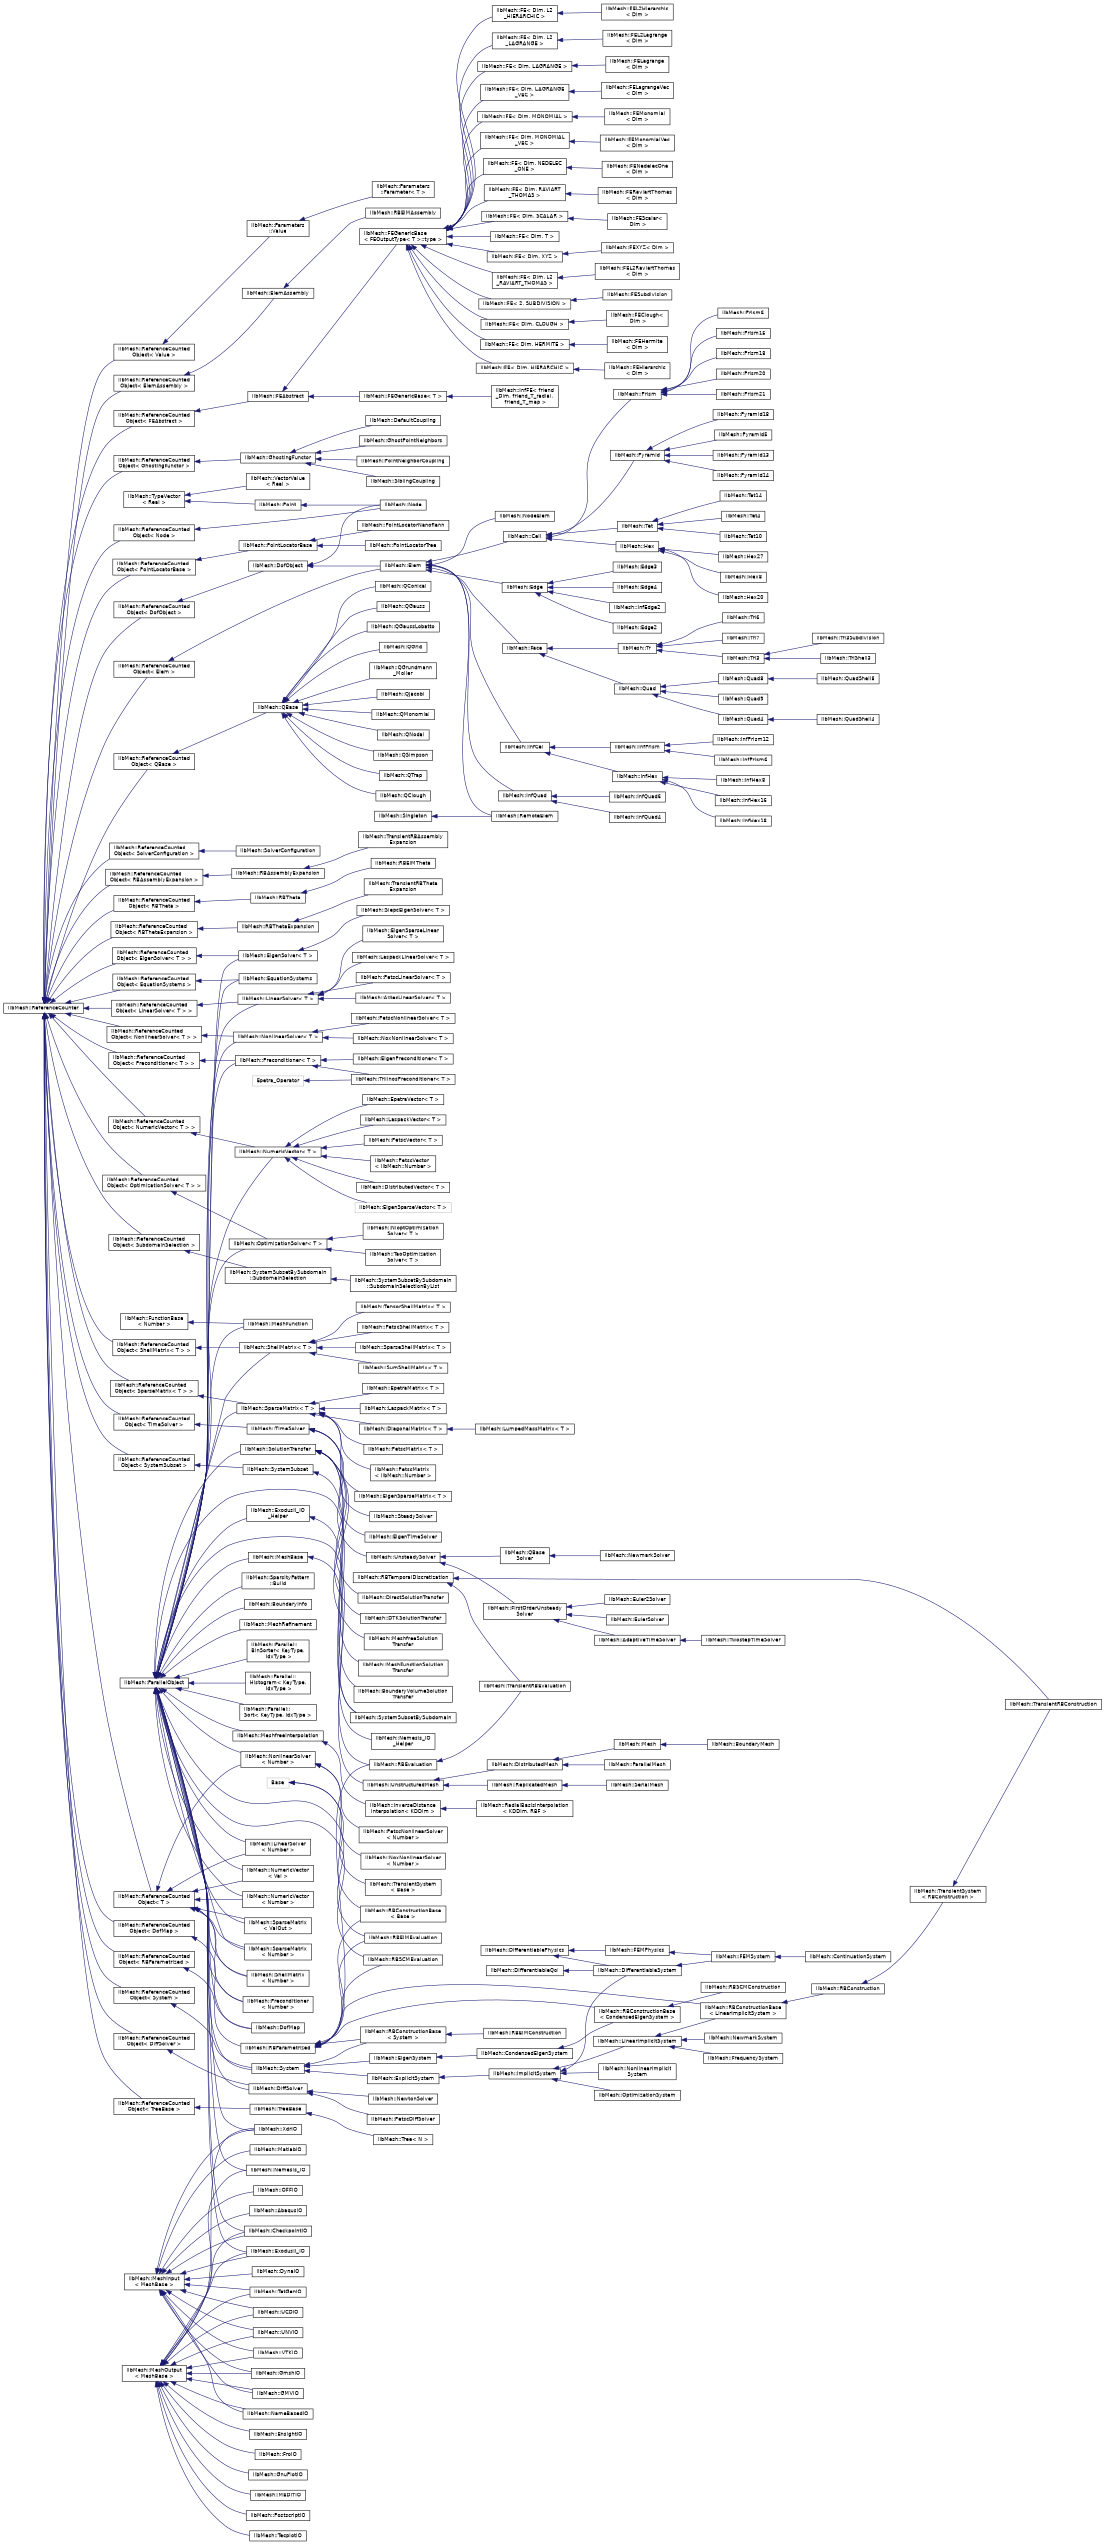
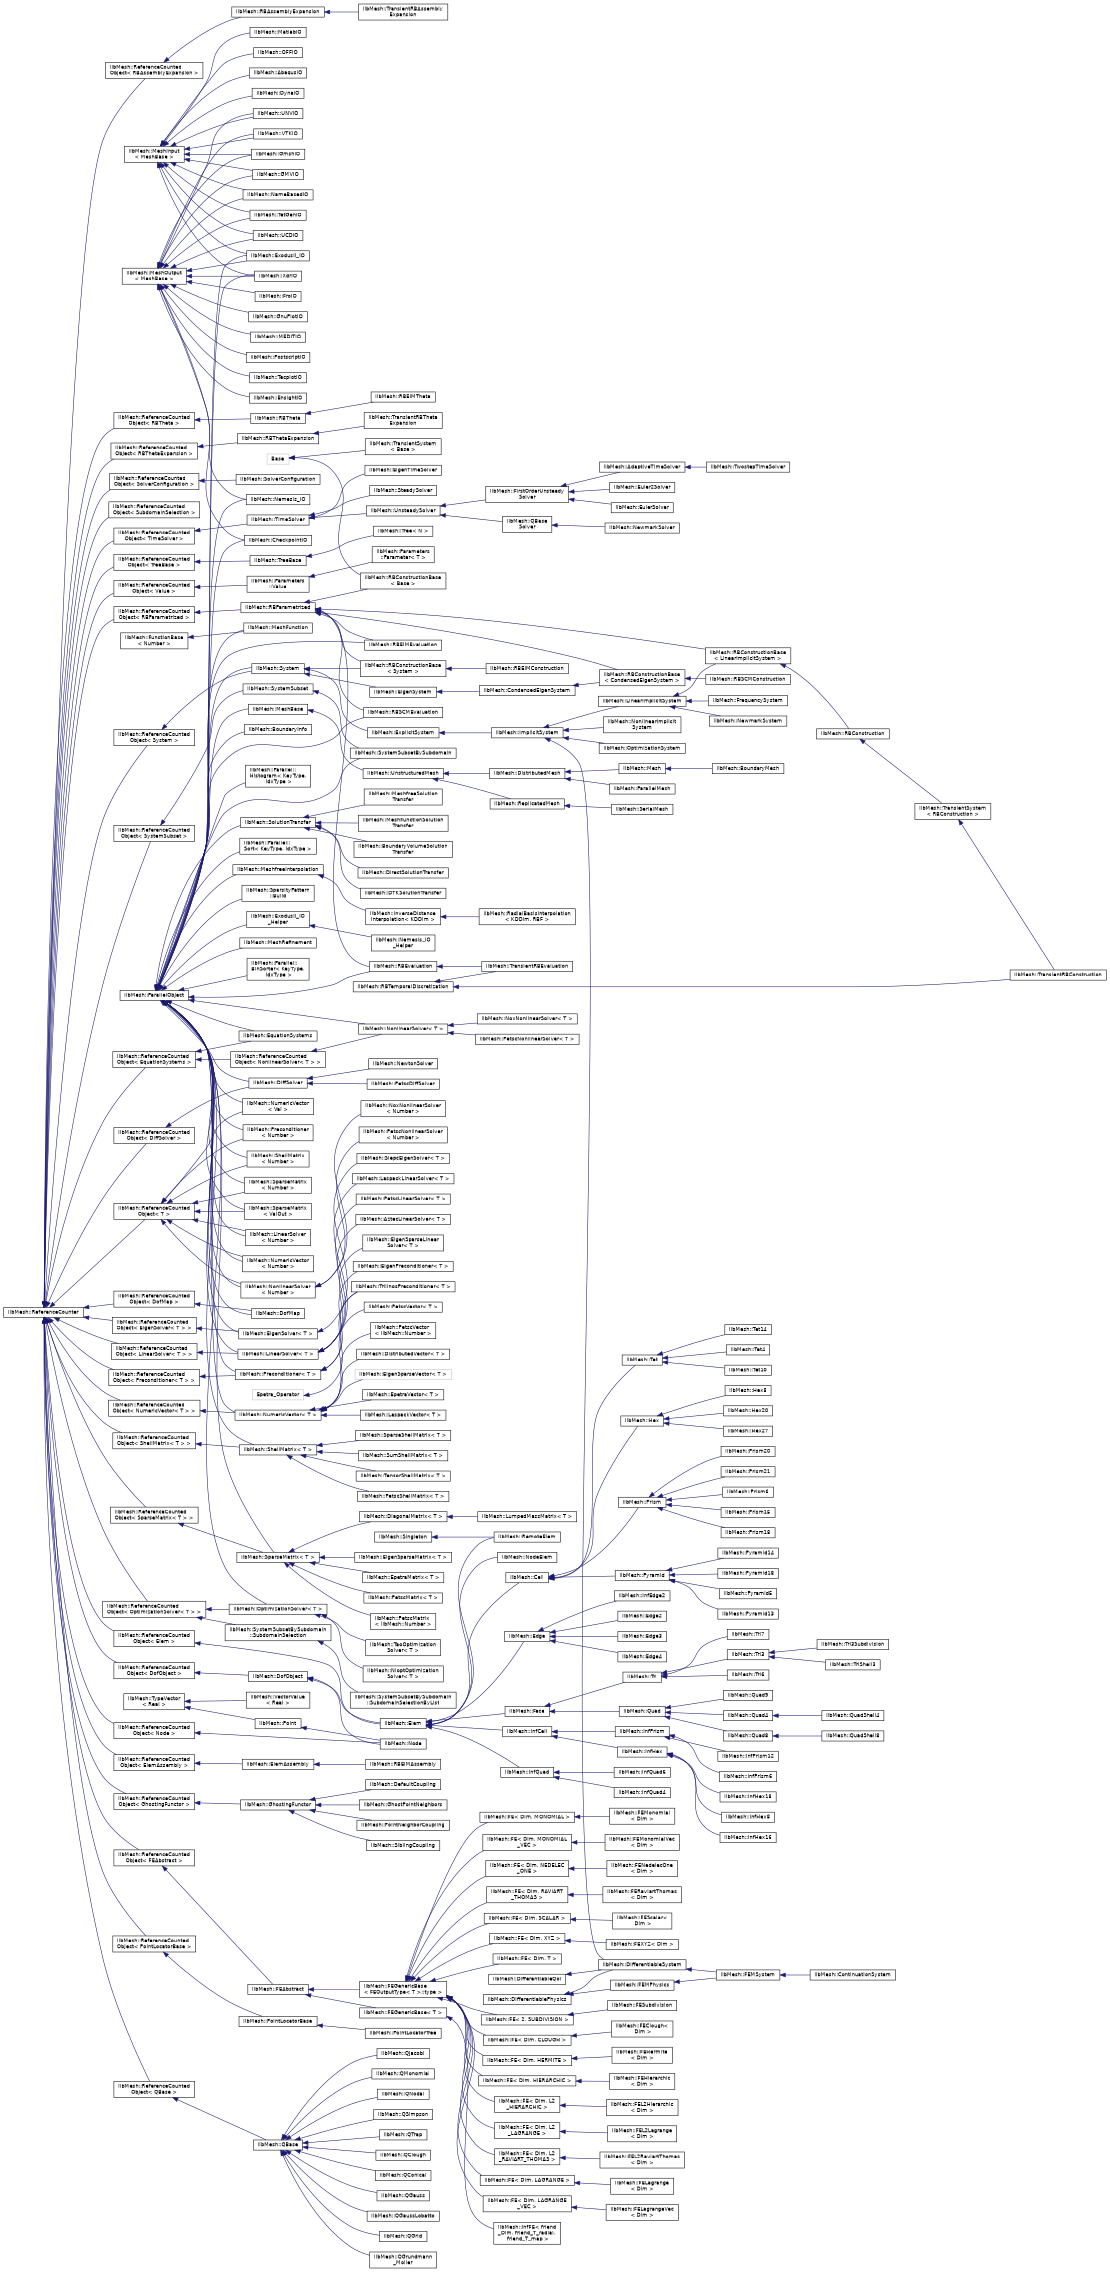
(403, 525) -> none
(95, 1020) -> (217, 1060)
(222, 1260) -> (219, 1622)
(403, 1409) -> none
(206, 2250) -> none
